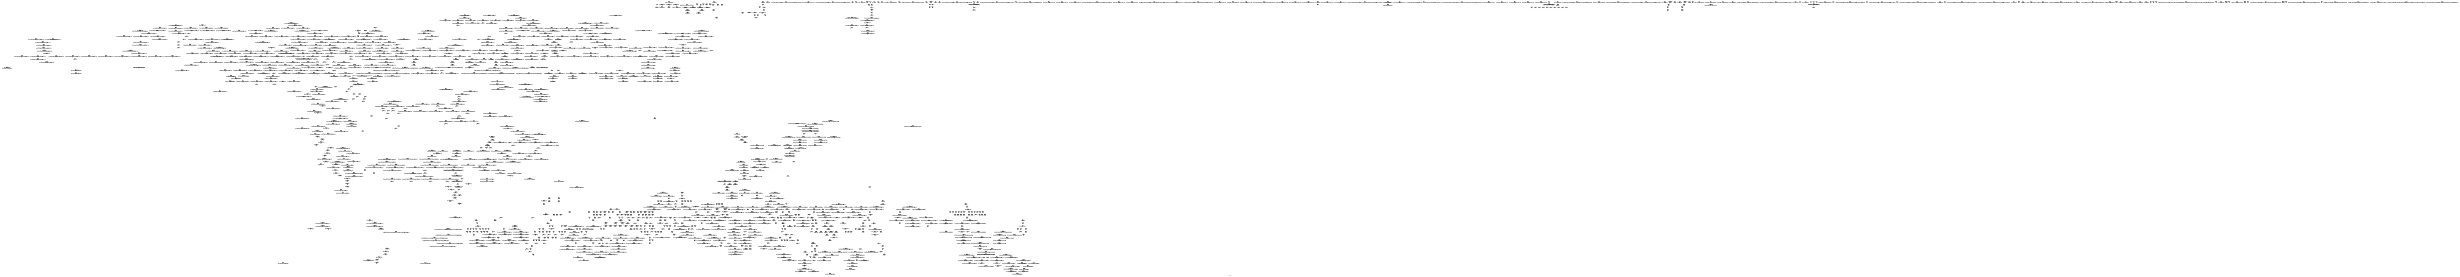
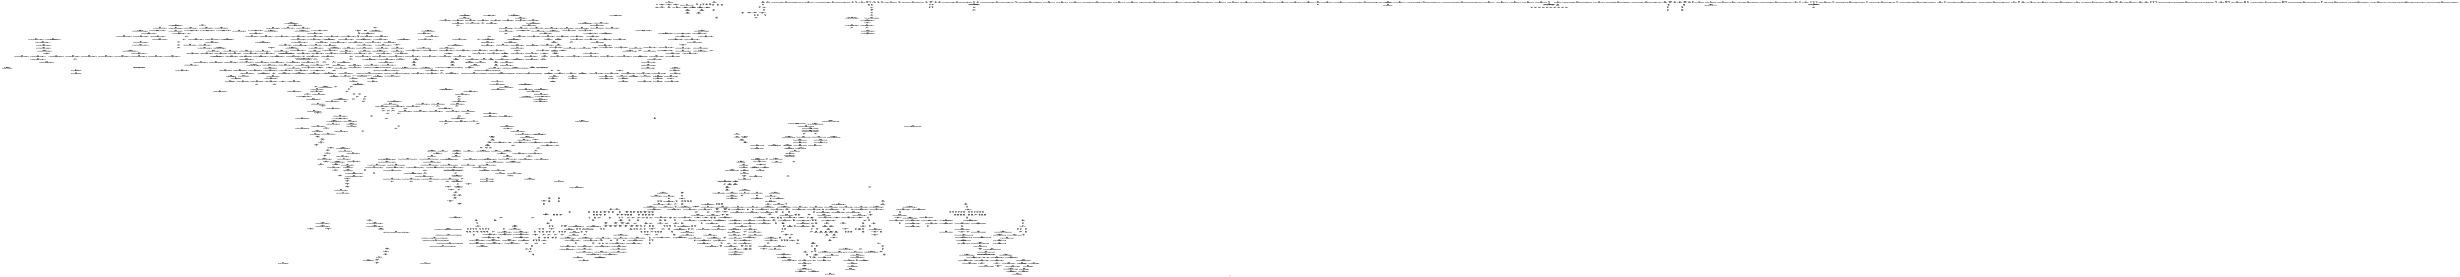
(336, 173) -> none
